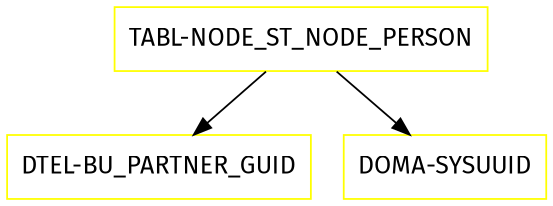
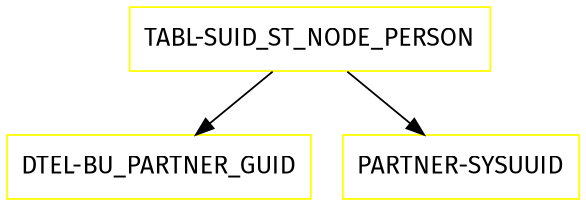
(301, 39) -> (310, 39)
(445, 167) -> (461, 167)
